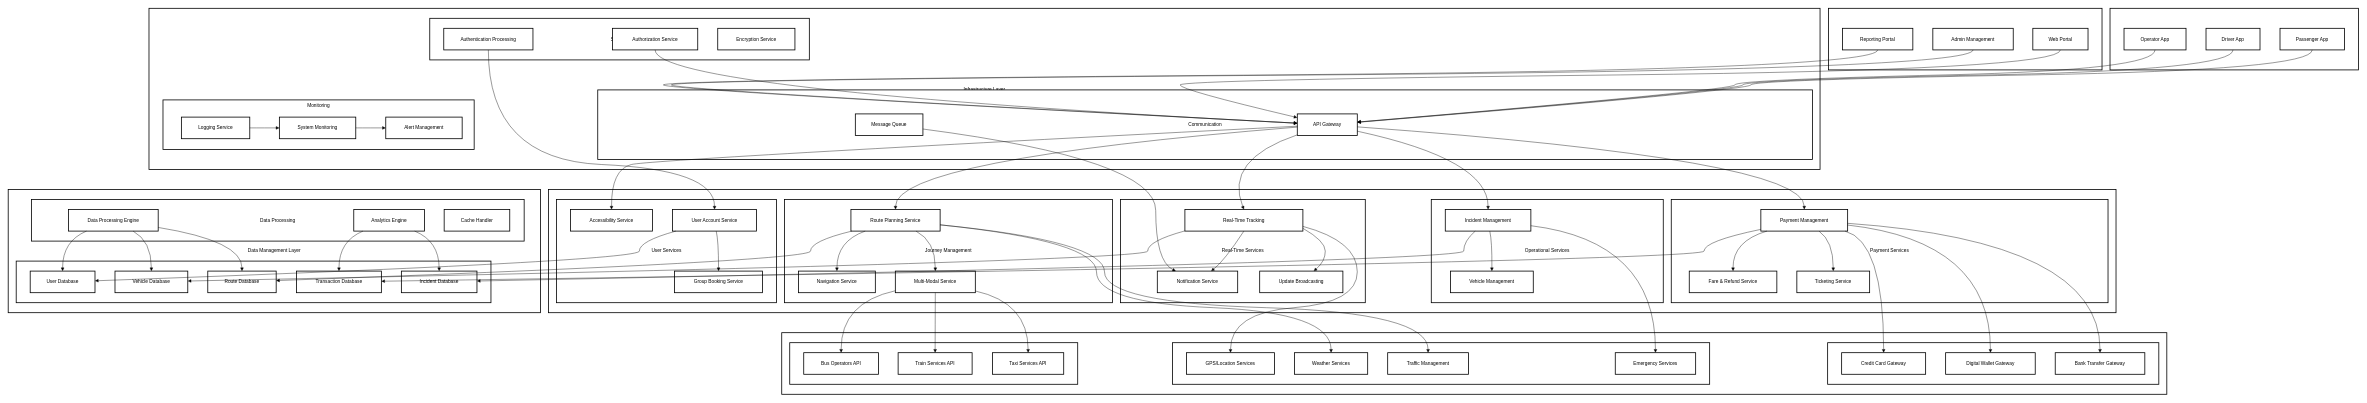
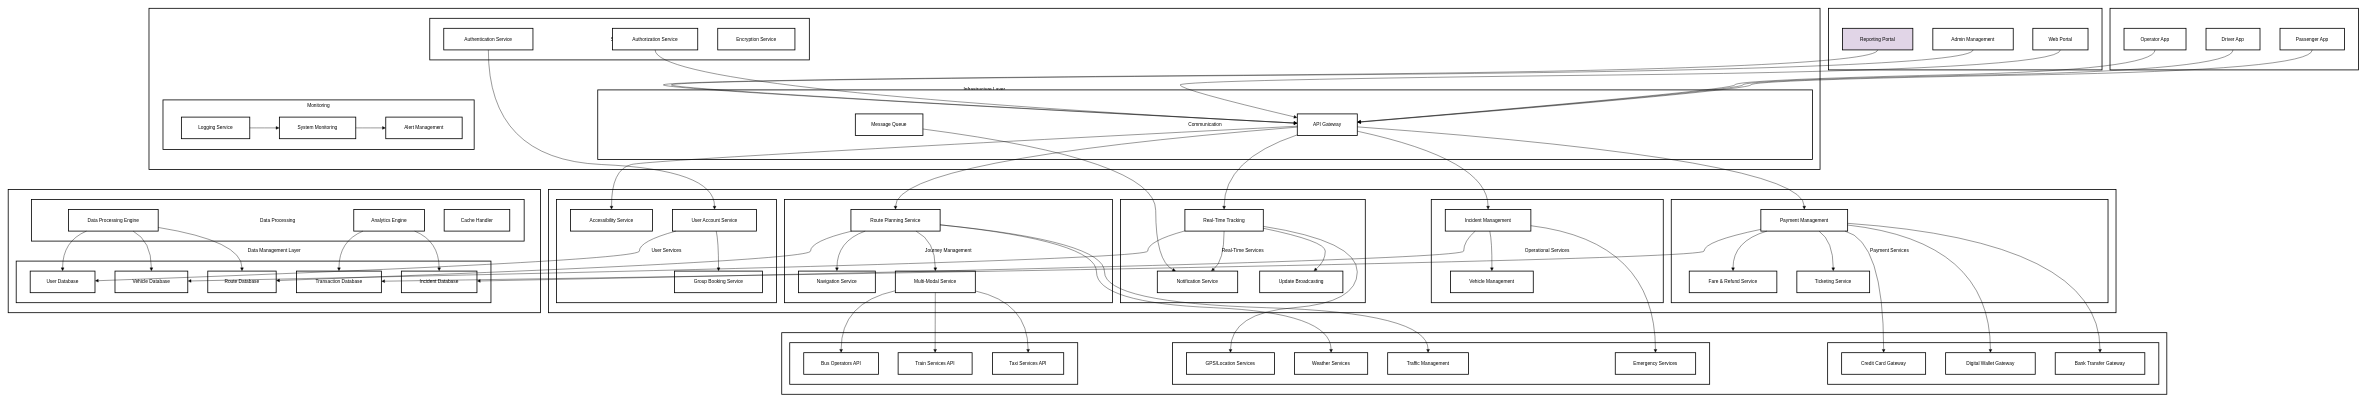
(488, 39) -> (488, 39)
(1878, 39) -> (1878, 39)
(1244, 220) -> (1224, 220)
